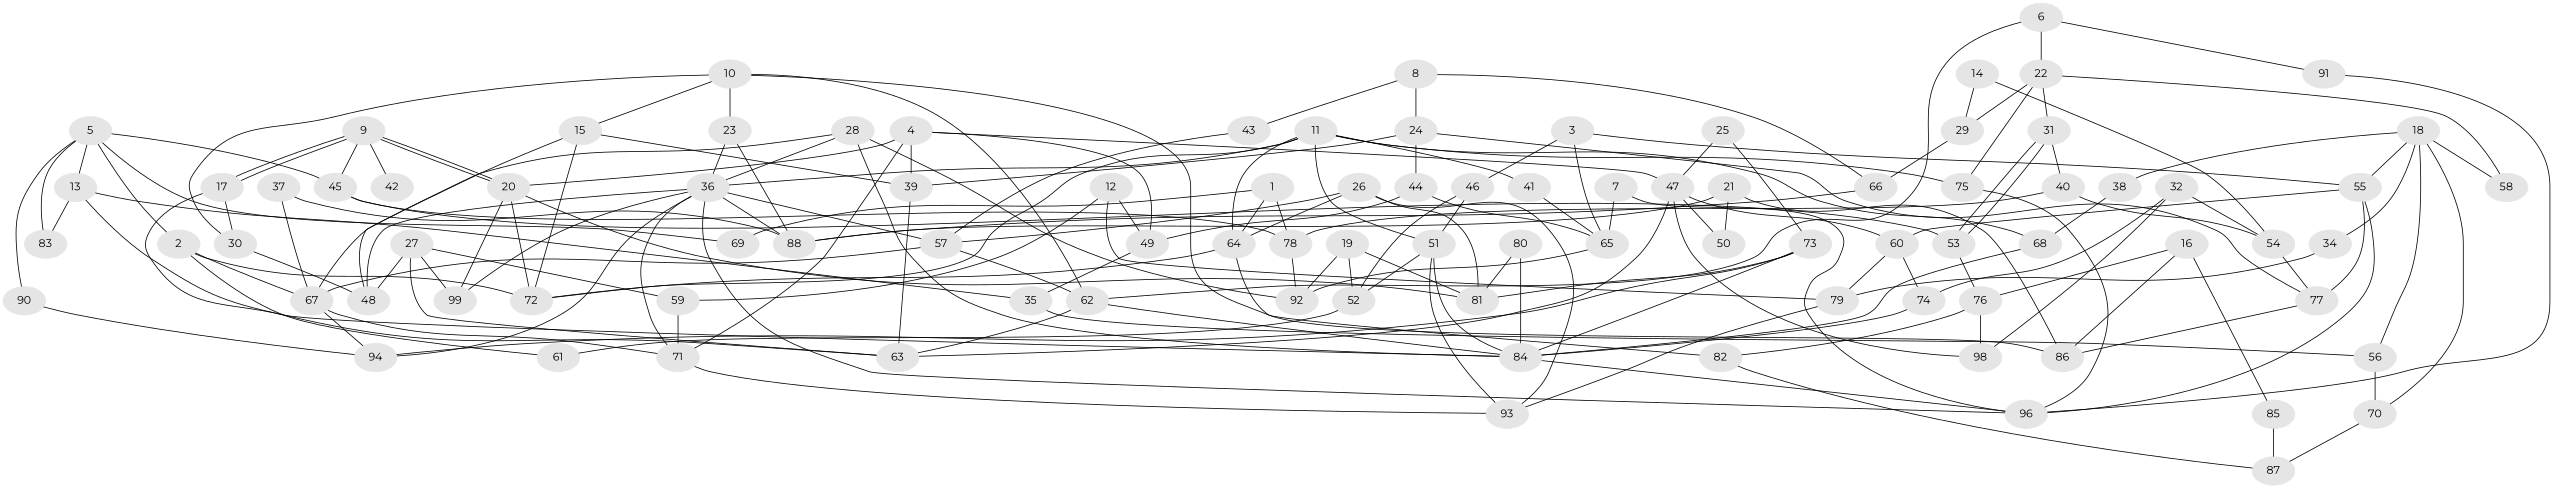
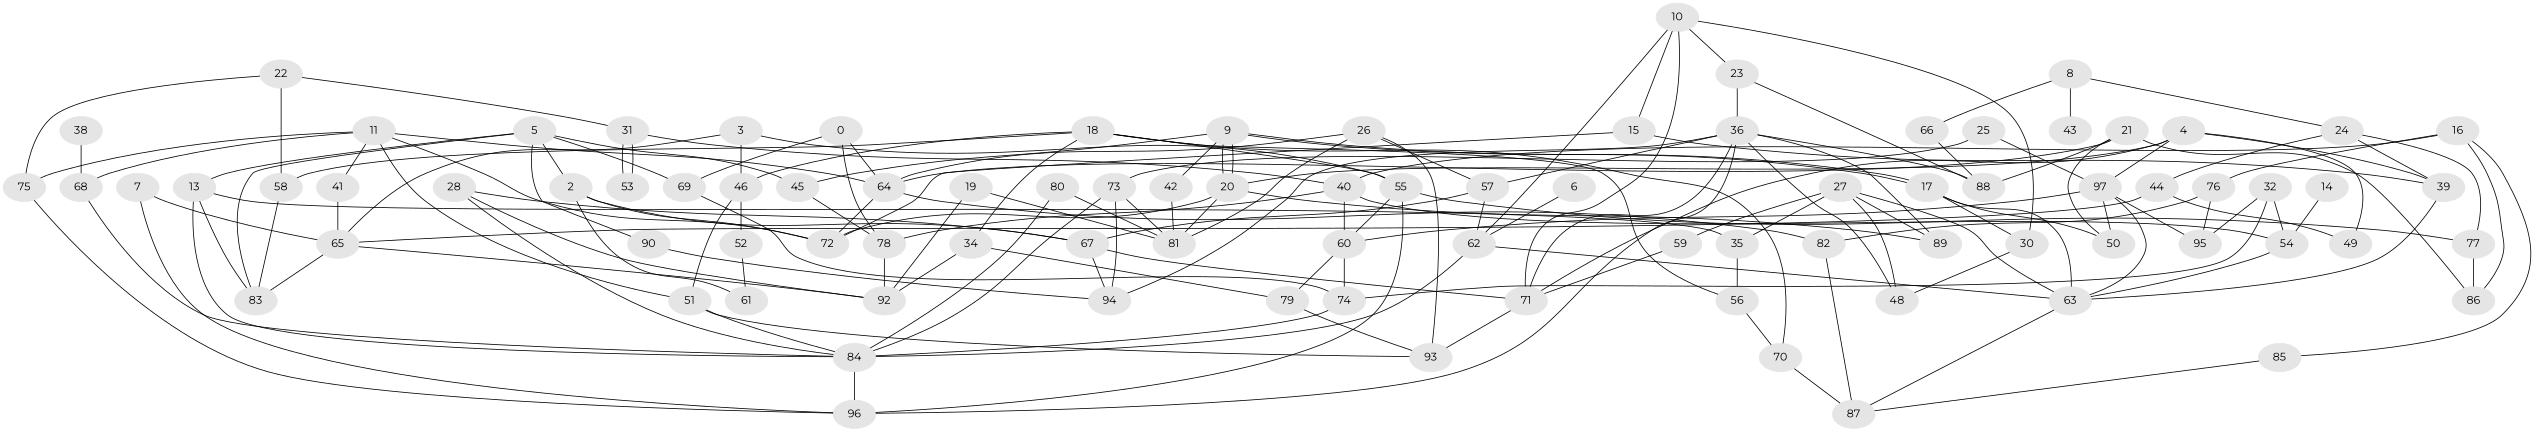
(2041, 46) -> none
(2324, 74) -> none
(1962, 131) -> none
none -> (1871, 147)
(2265, 147) -> (913, 145)
(791, 155) -> none
(1091, 162) -> none
none -> (1266, 165)
(1014, 168) -> none
(279, 187) -> none
(1111, 187) -> none
(1273, 187) -> (841, 131)
(1673, 187) -> (2100, 187)
(437, 194) -> none
none -> (1173, 216)
none -> (2020, 216)
none -> (1344, 221)
(826, 226) -> none
none -> (269, 244)
(1407, 264) -> none
(1967, 272) -> none
(2295, 272) -> (2181, 278)
none -> (297, 273)
none -> (928, 273)
(1351, 273) -> none
(1085, 274) -> (1799, 210)
none -> (988, 280)
(1232, 300) -> (1632, 182)
(455, 301) -> (1940, 244)
none -> (1962, 357)
(1981, 358) -> (2200, 244)
